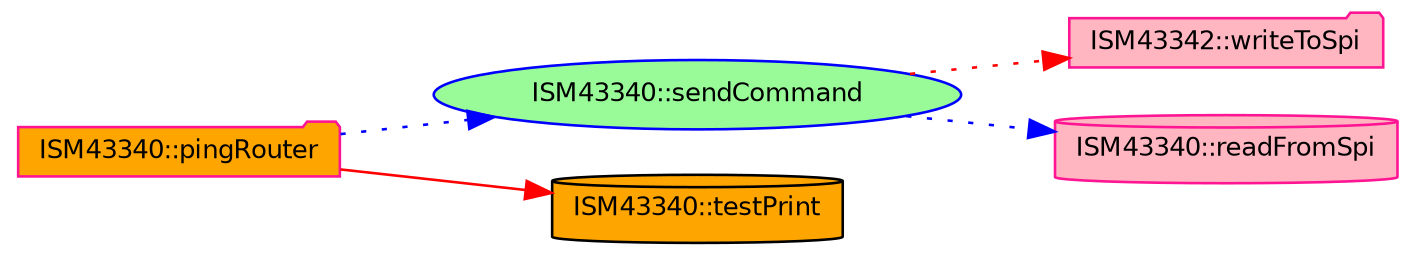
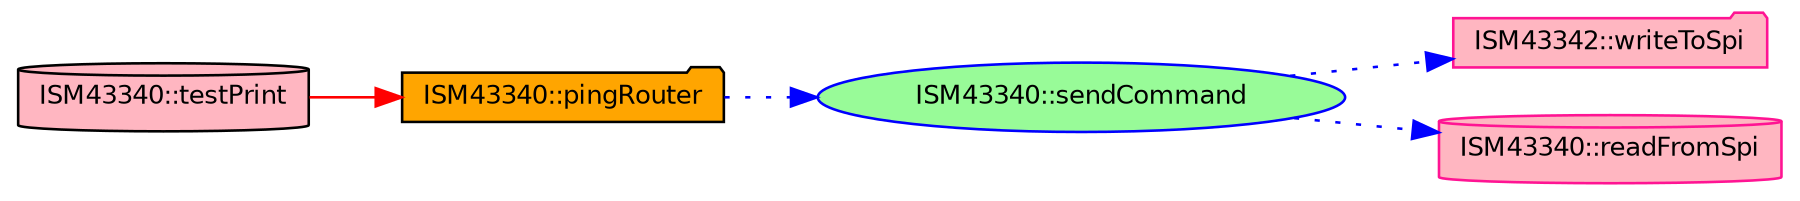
(977, 67) -> (1358, 69)
(179, 152) -> (563, 97)
(433, 180) -> (342, 97)
(697, 209) -> (163, 97)
